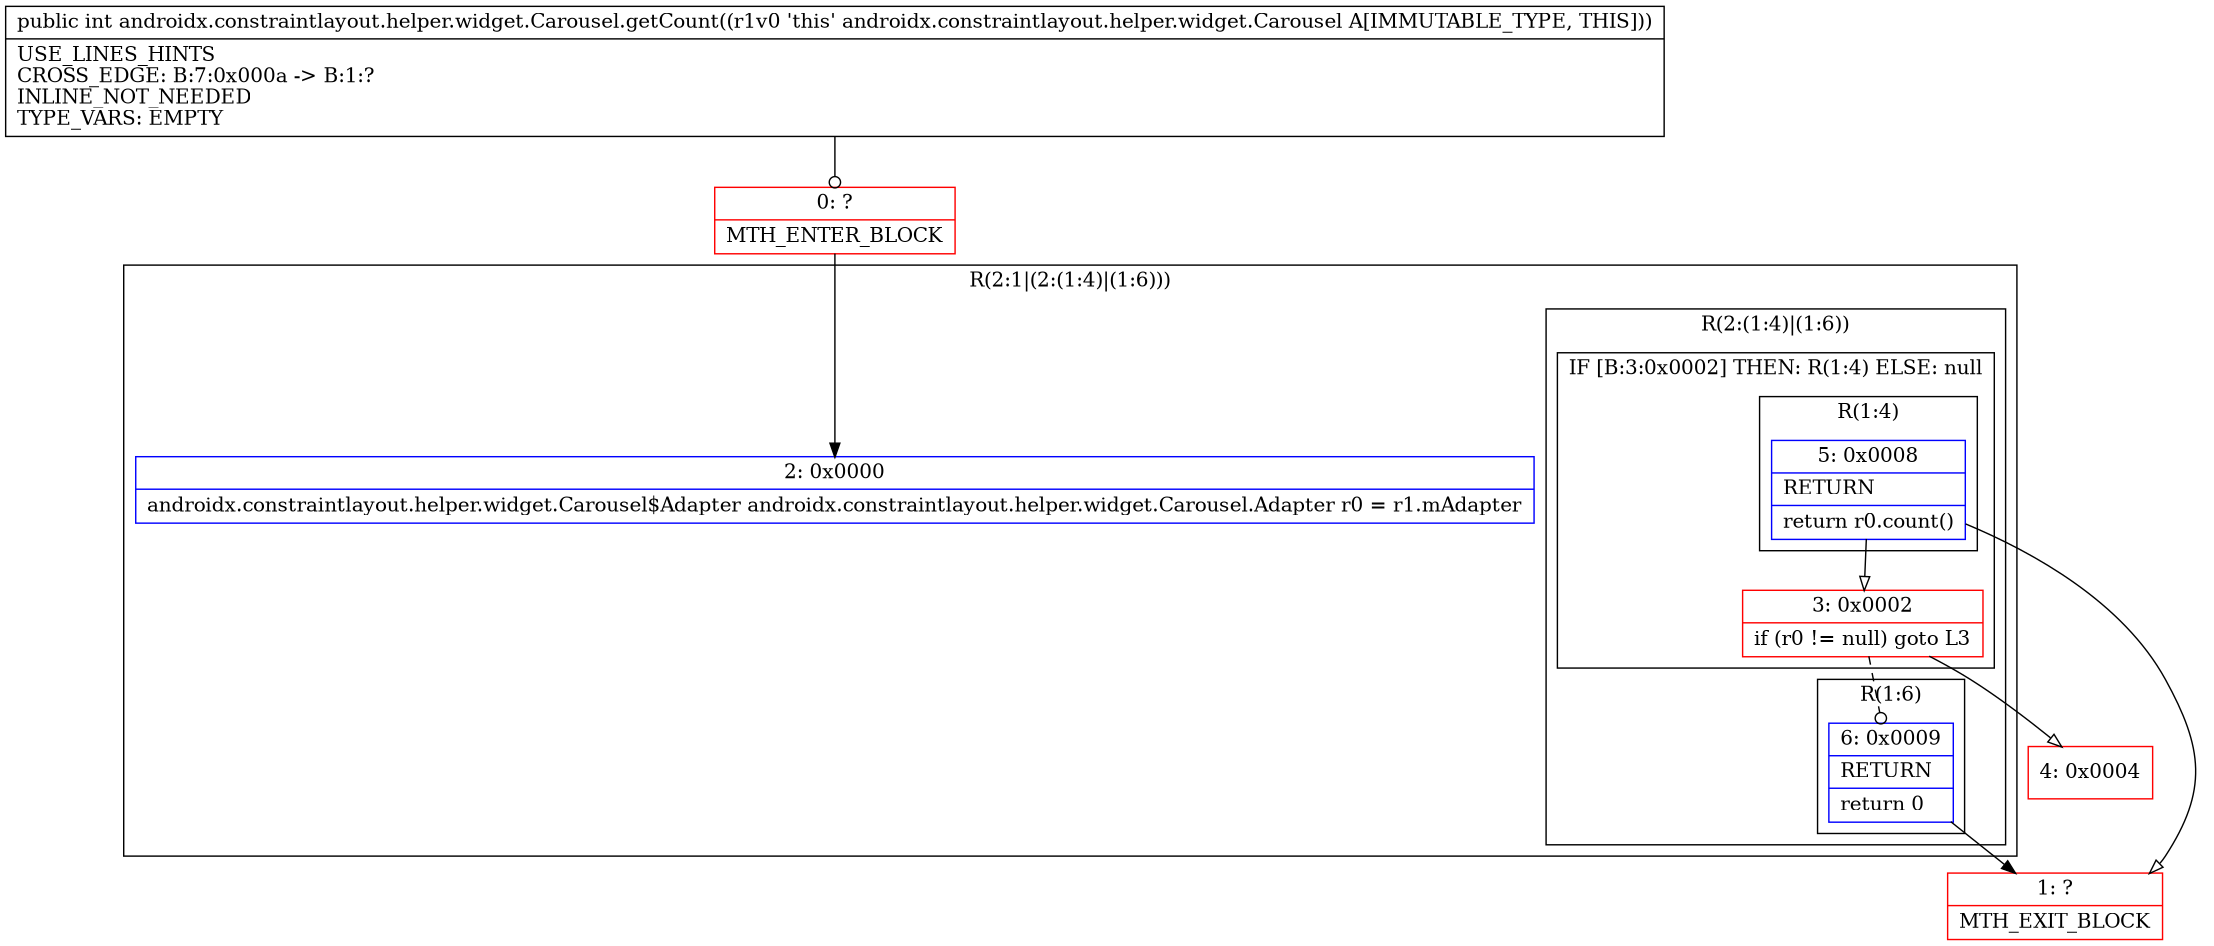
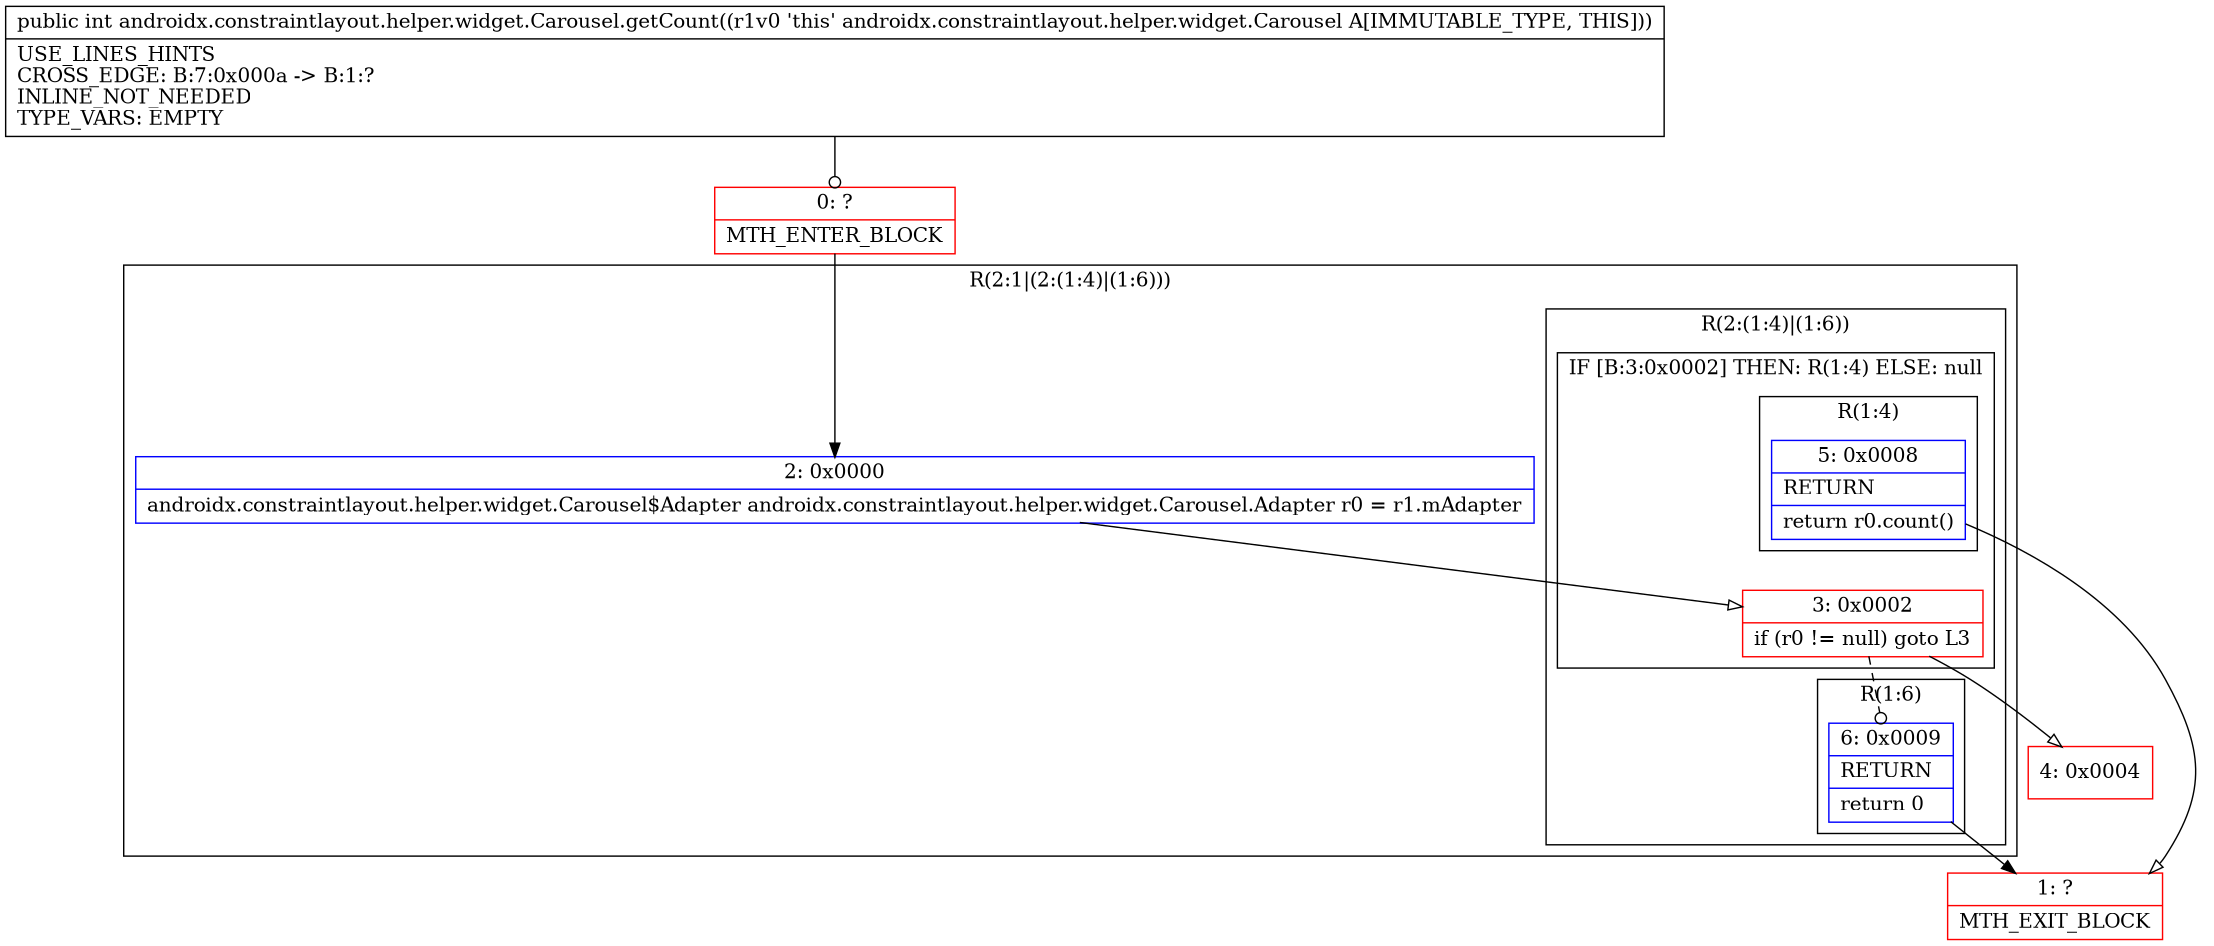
(1866, 560) -> (1404, 564)
